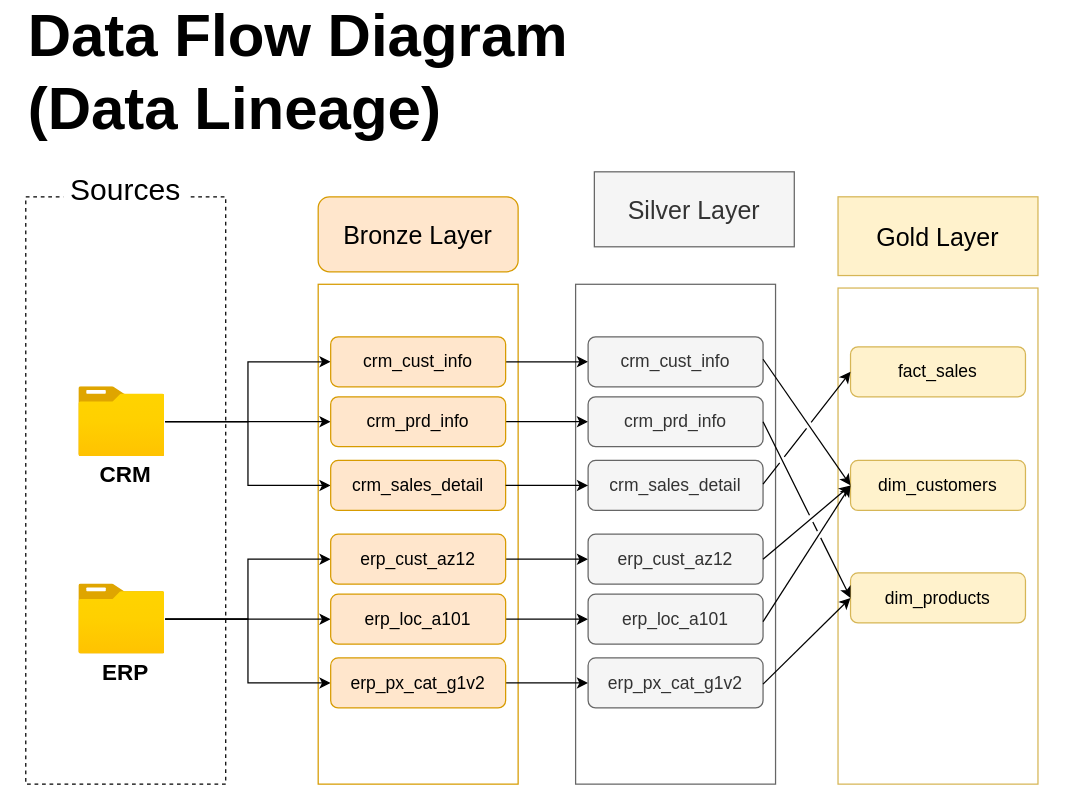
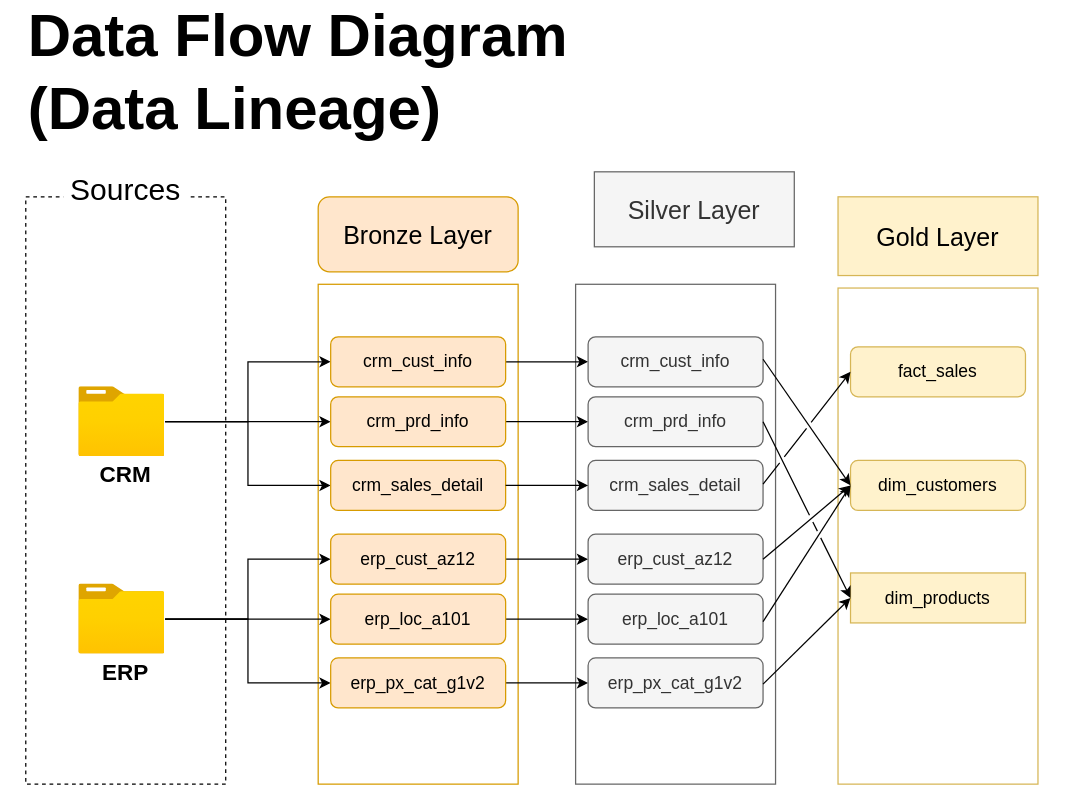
(938, 598) -> (938, 598)
